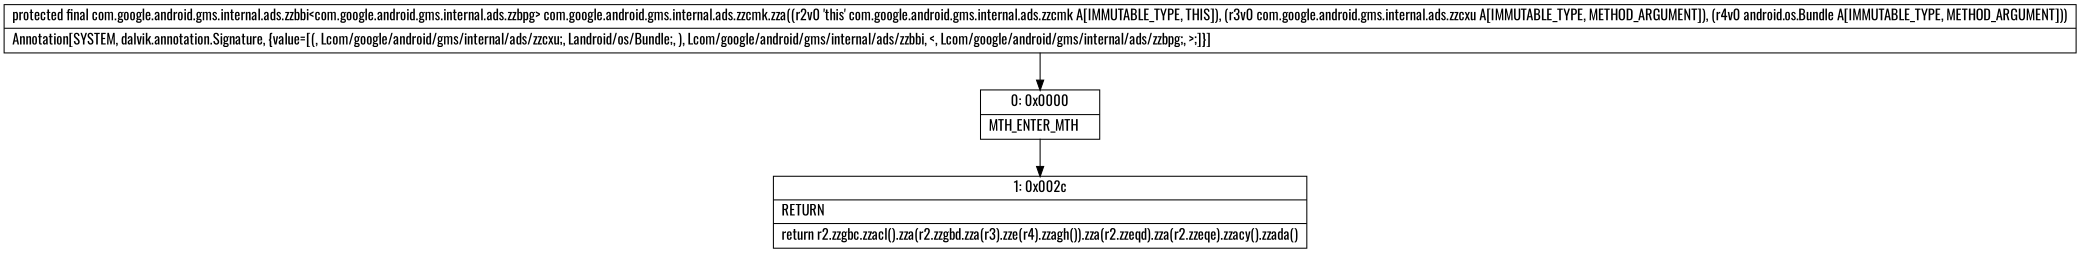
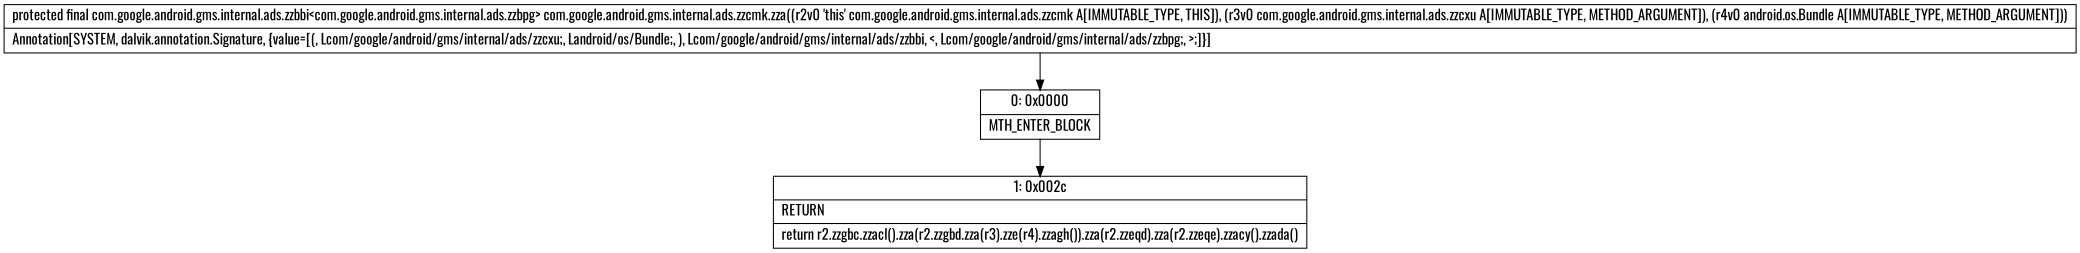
(1034, 126) -> (1040, 126)
